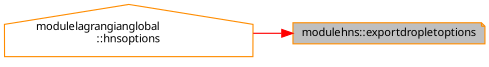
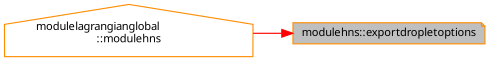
(129, 33) -> (129, 33)
